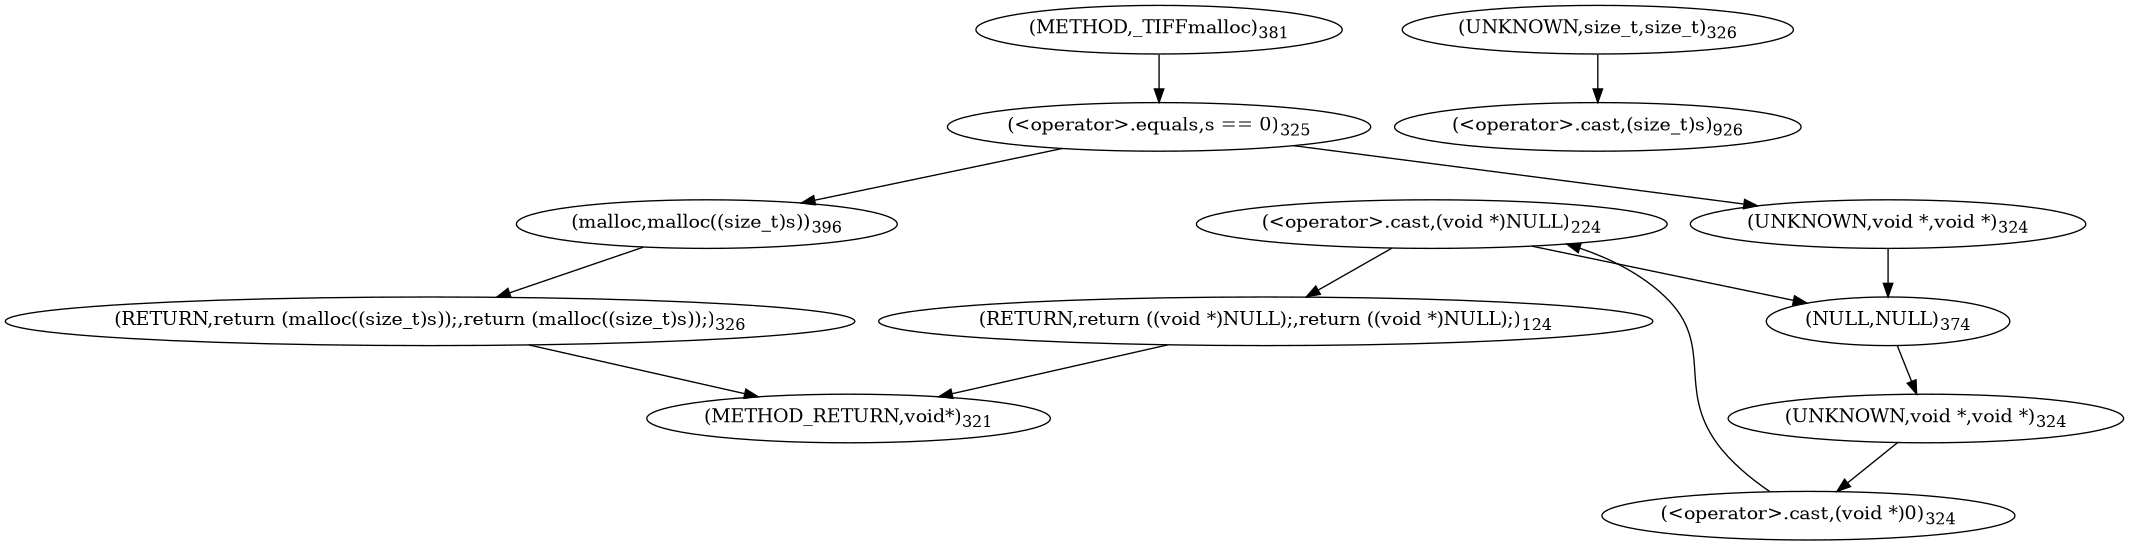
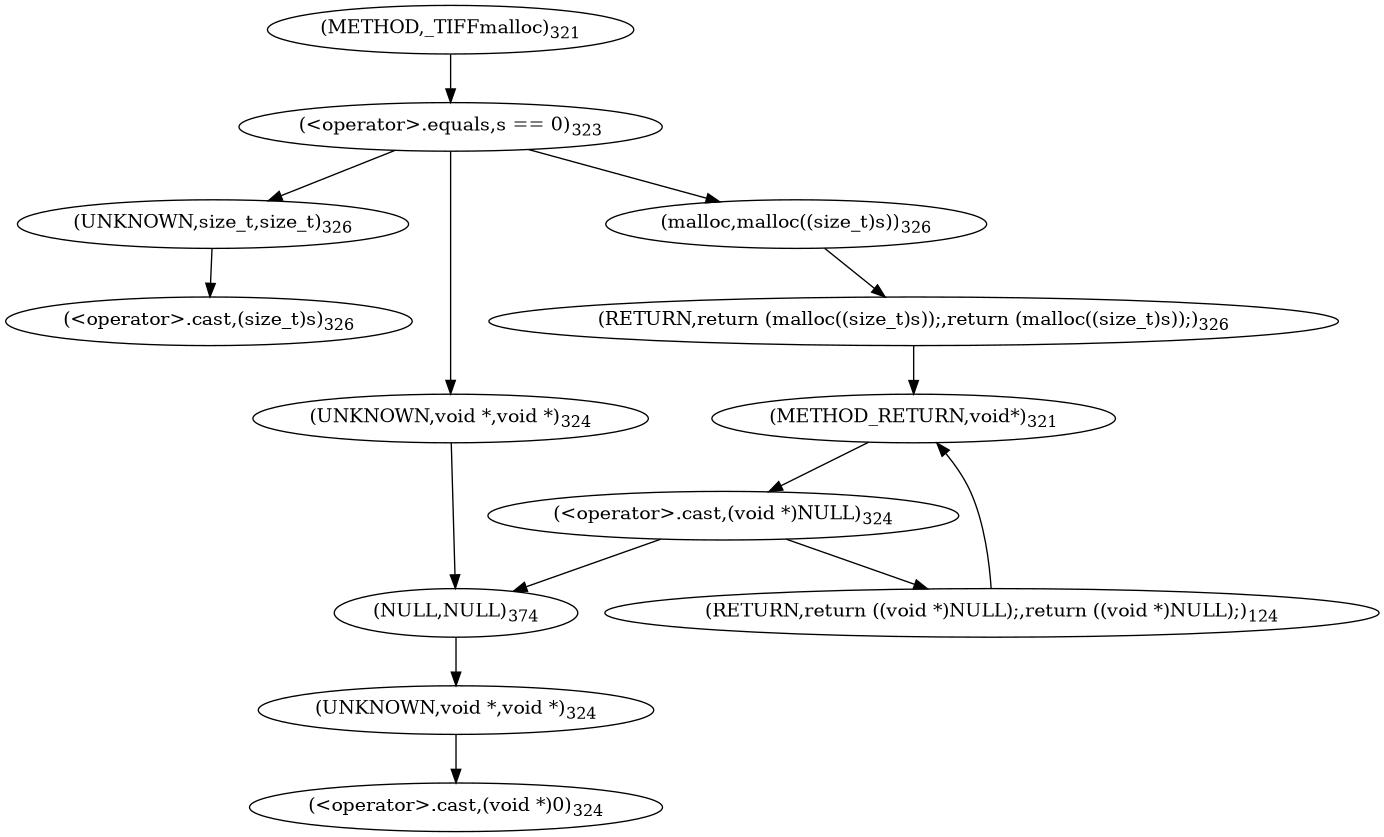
(1274, 28) -> (565, 28)
(1295, 125) -> (587, 125)
(1728, 125) -> (339, 319)
none -> (338, 173)
(827, 222) -> (916, 222)
(1586, 222) -> (878, 514)
(1693, 355) -> (825, 464)
